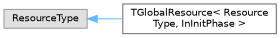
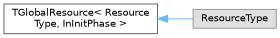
(110, 19) -> (180, 19)
